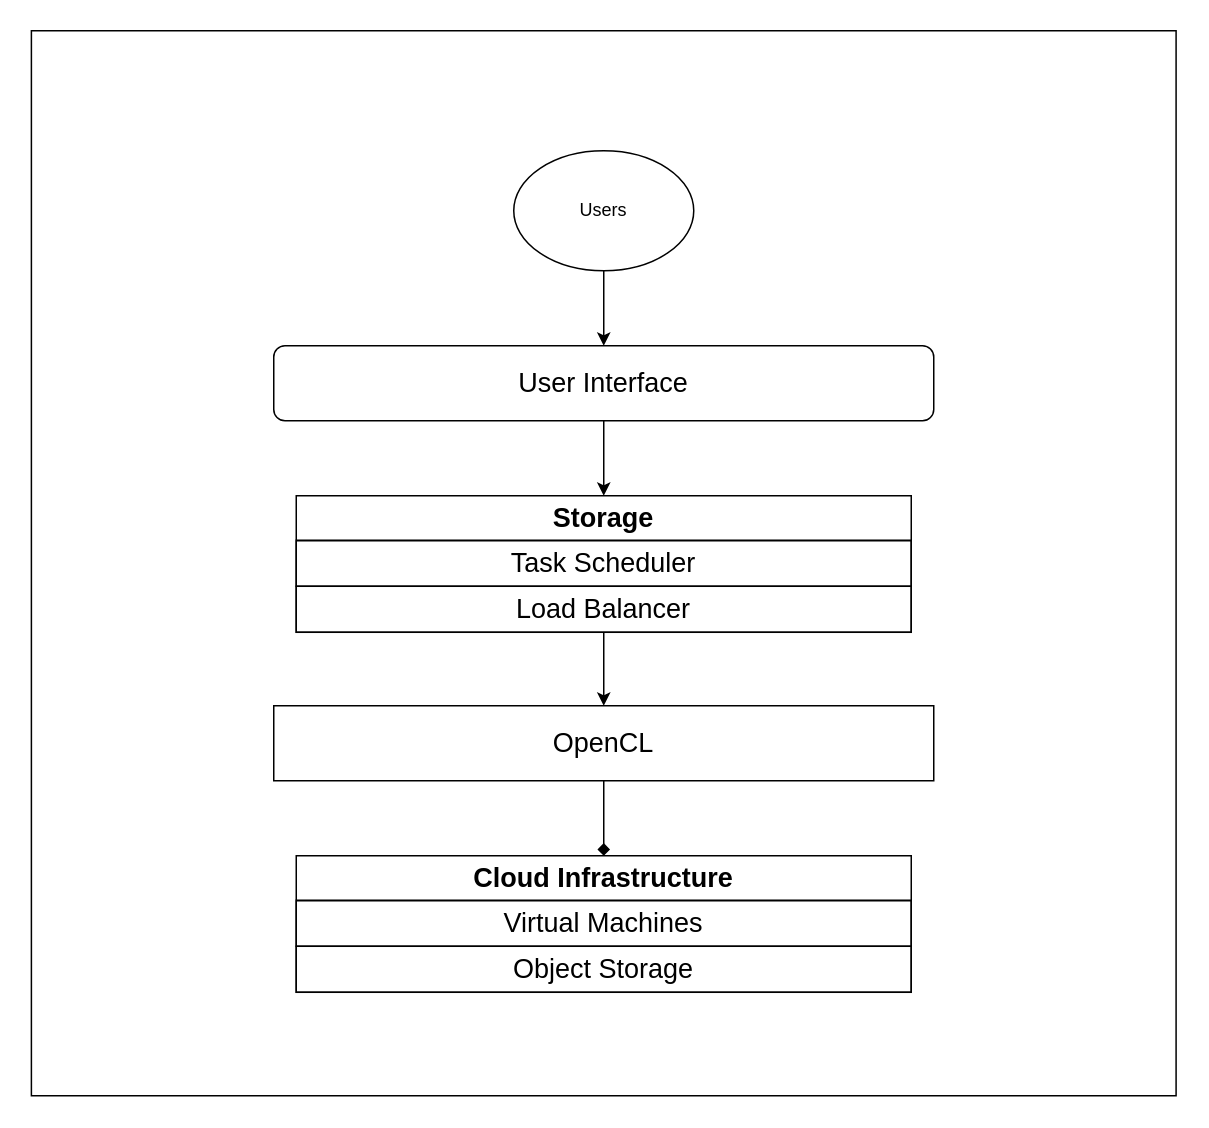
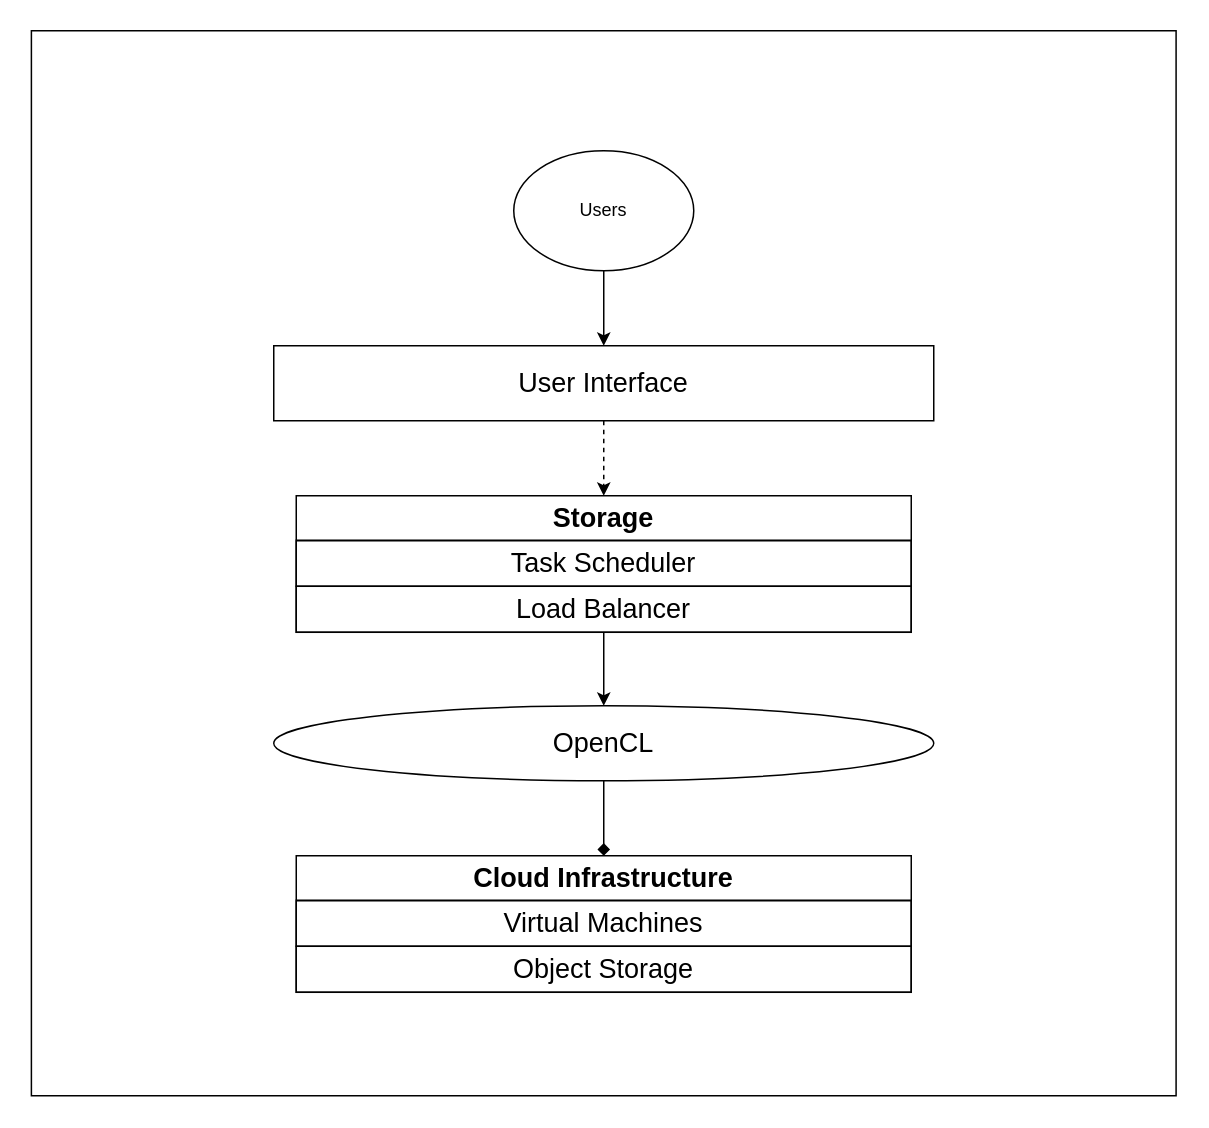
(604, 383) -> (604, 383)
(604, 454) -> (604, 454)
(604, 743) -> (604, 743)
